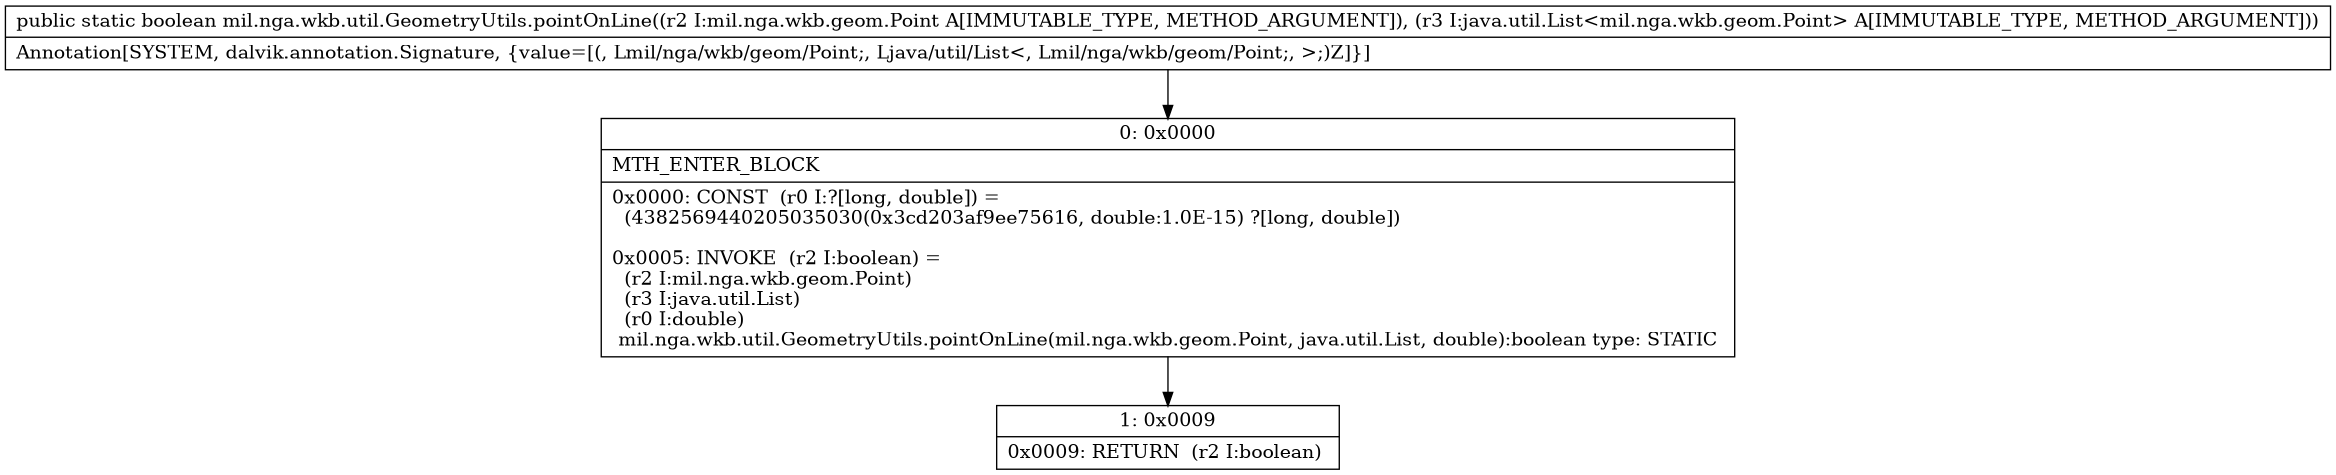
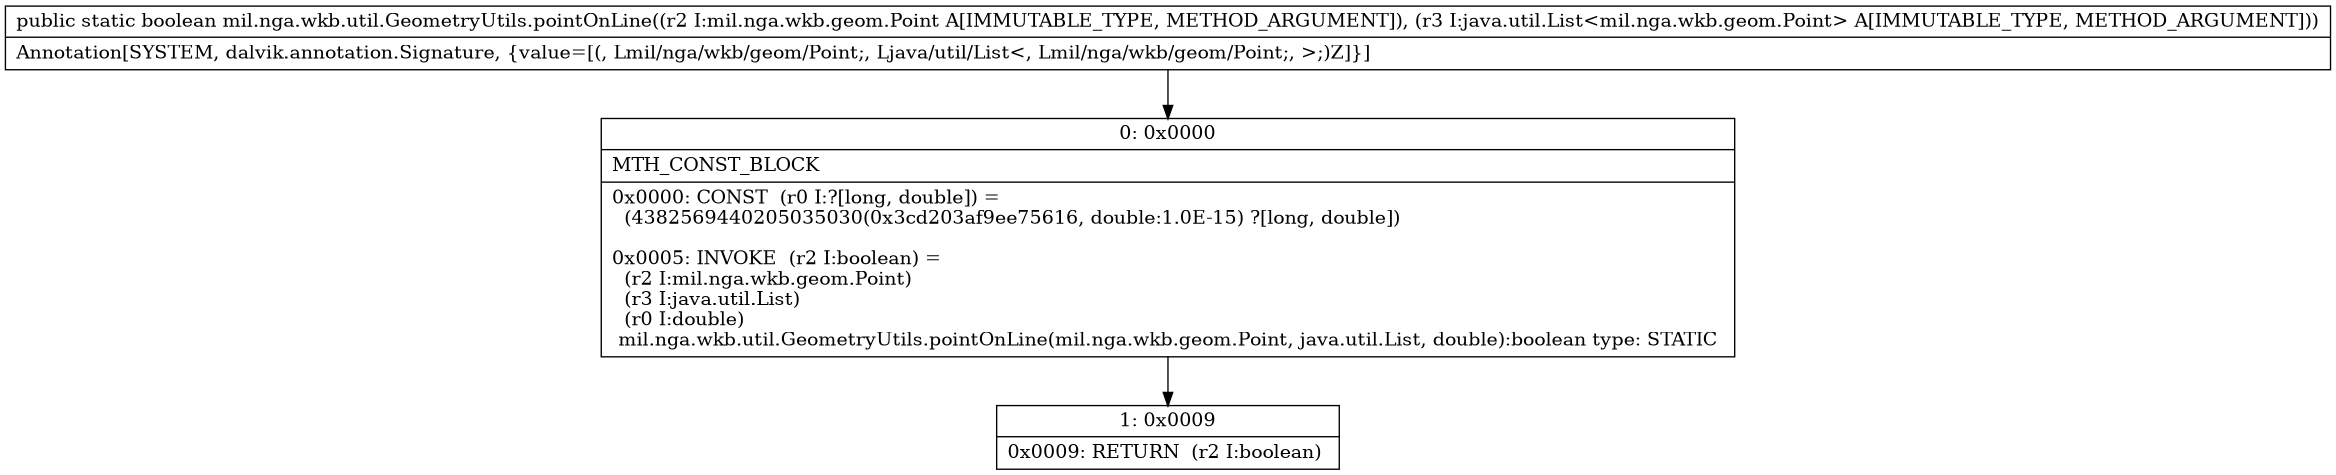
(716, 165) -> (716, 165)
